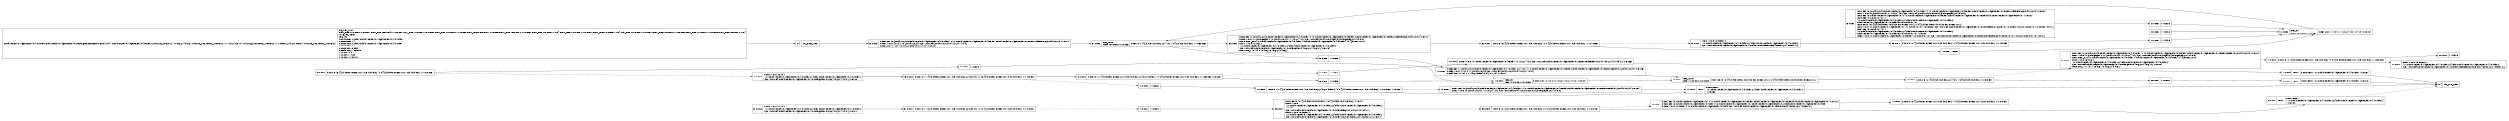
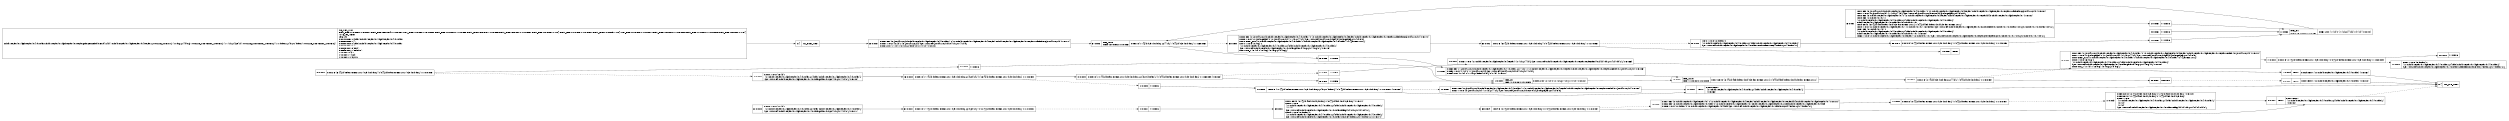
(2136, 48) -> none
(2166, 80) -> (2166, 80)
(2225, 81) -> (2225, 81)
none -> (2160, 101)
